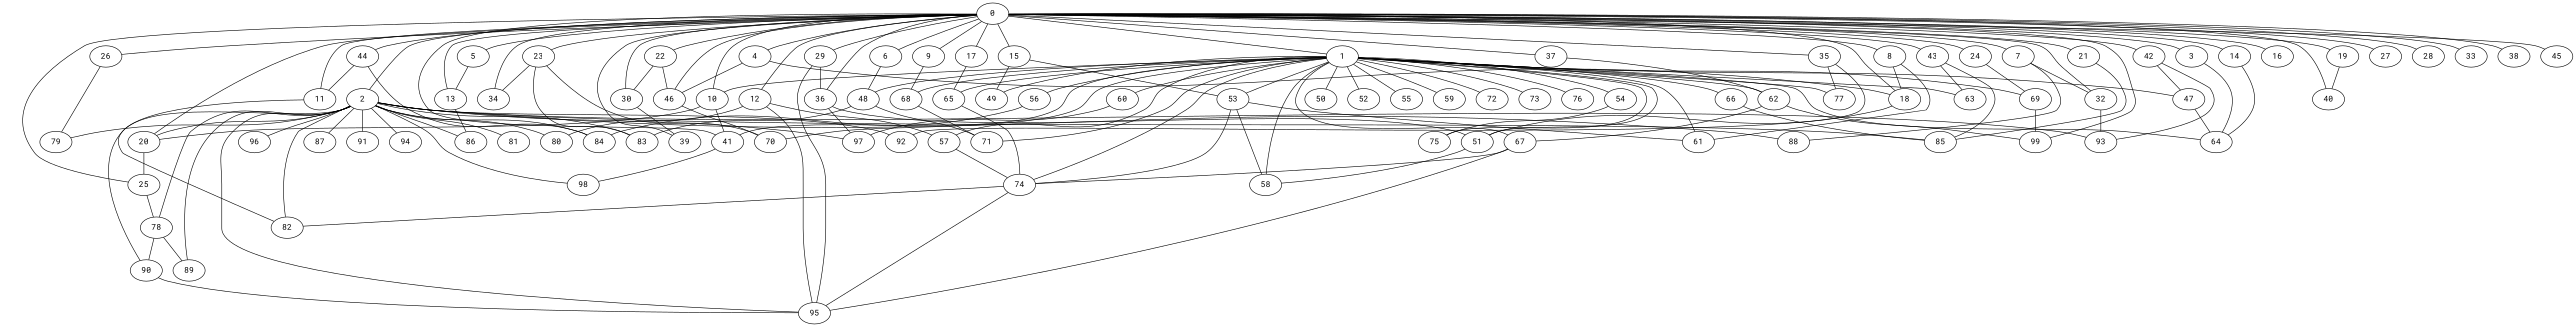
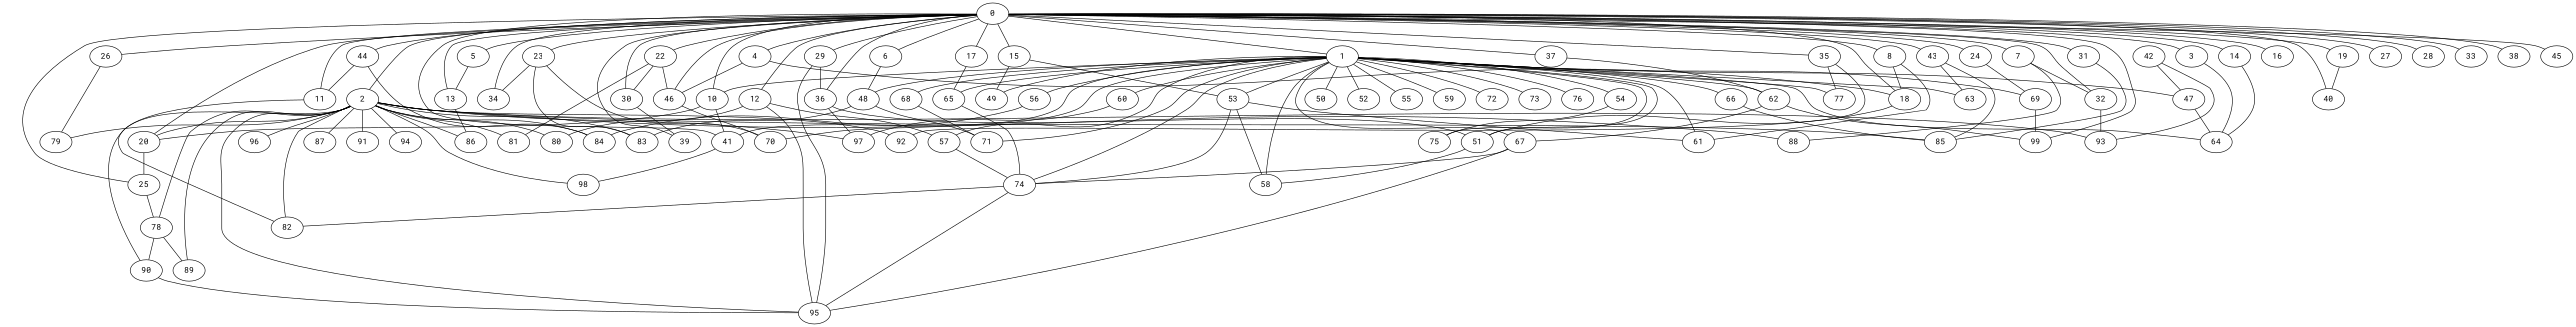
(1573, 21) -> none
(929, 56) -> none
(2084, 56) -> (2084, 56)
none -> (590, 97)
